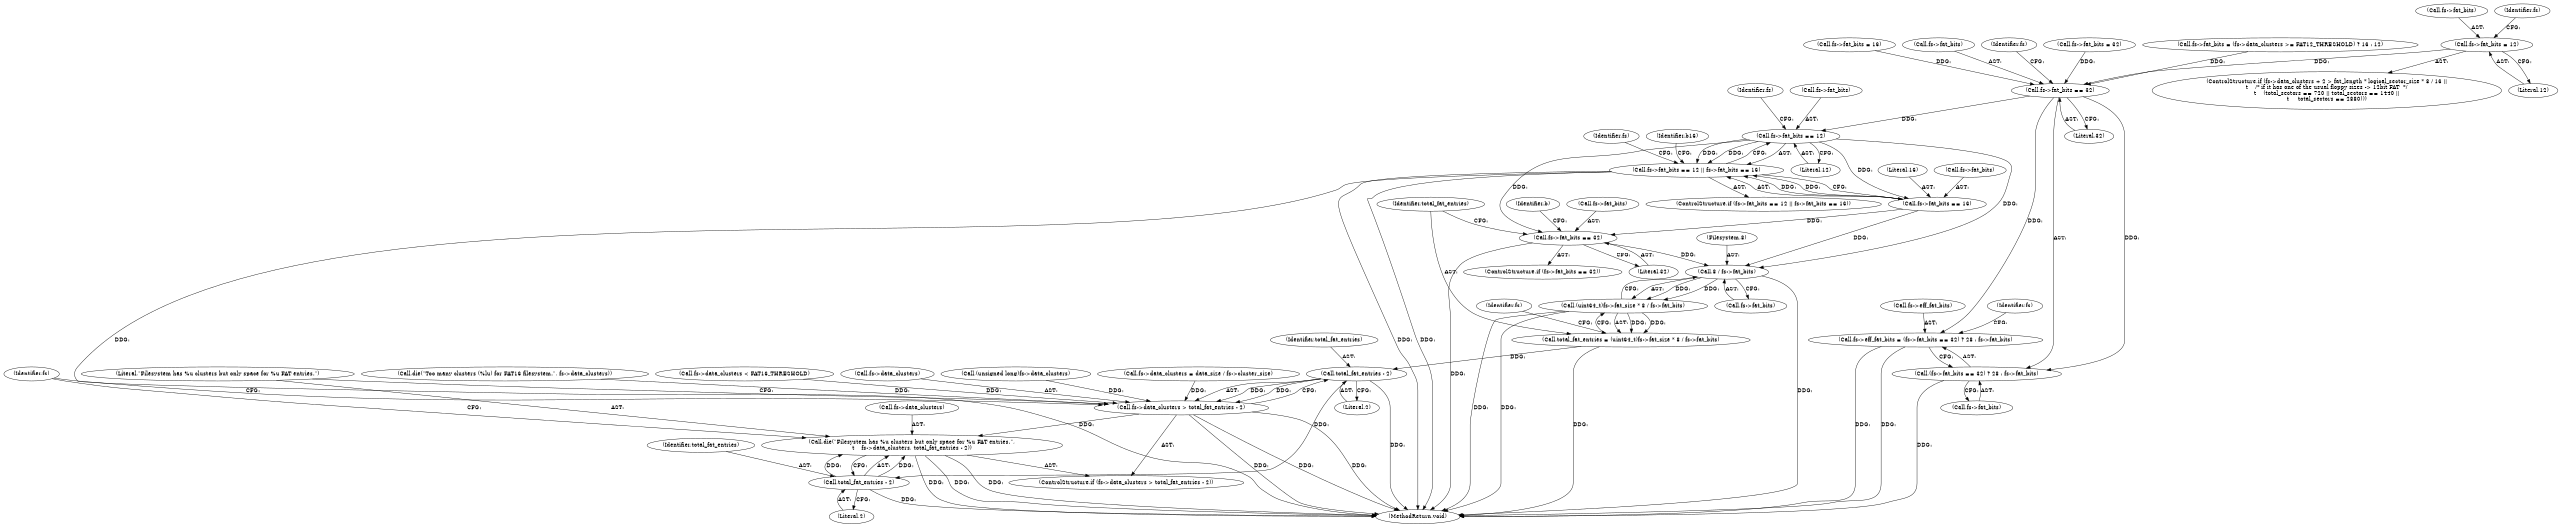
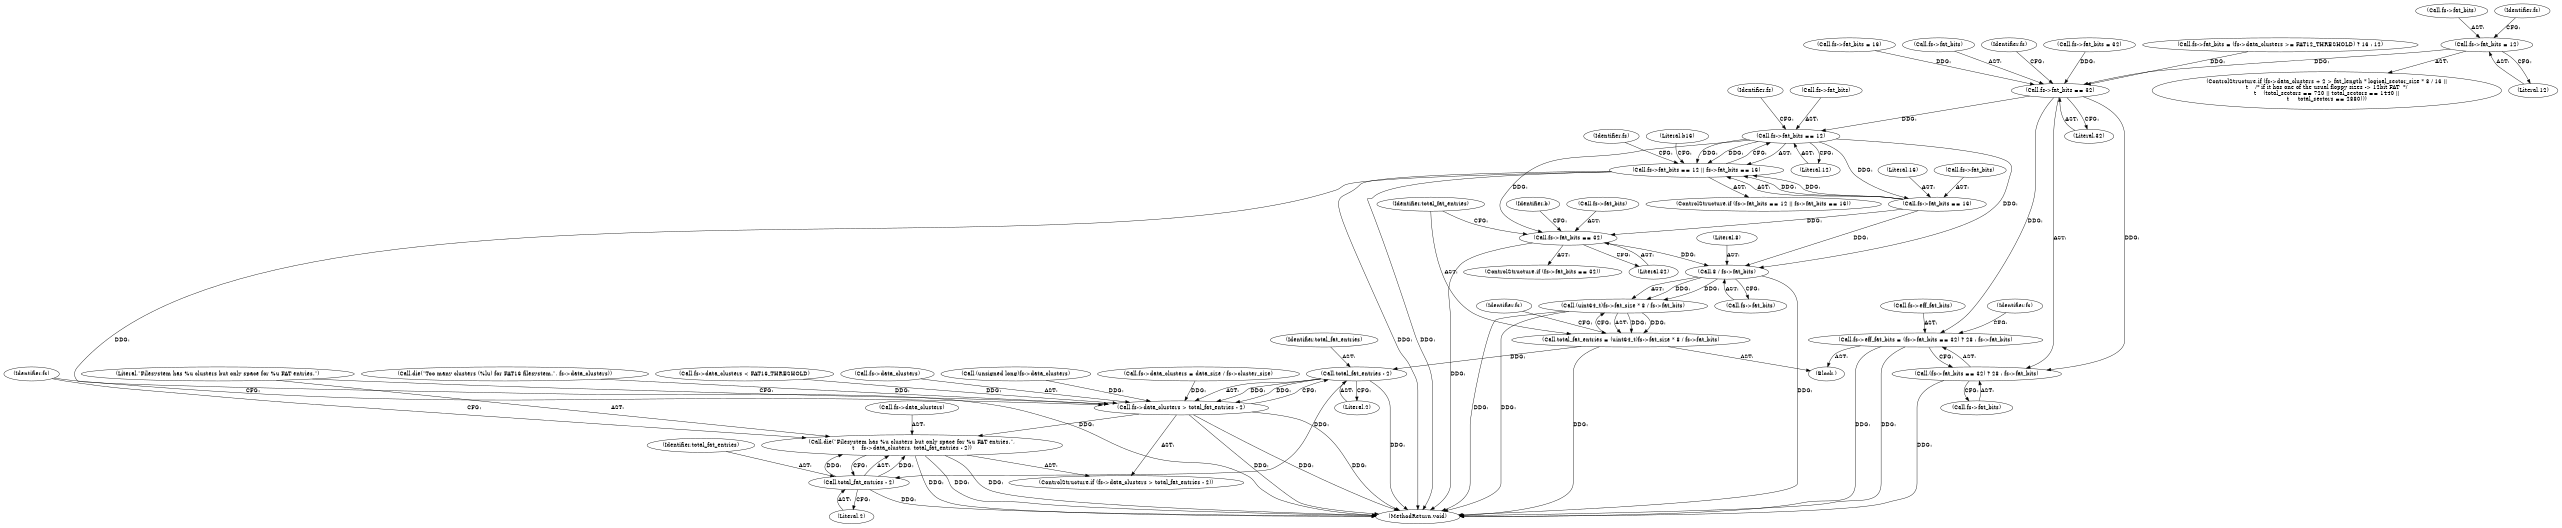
(1677, 136) -> (1677, 136)
(1830, 188) -> none
(1727, 238) -> (1727, 238)
(1652, 280) -> none
none -> (1826, 374)
